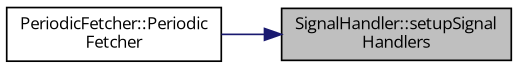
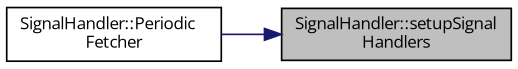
(114, 34) -> (114, 34)
